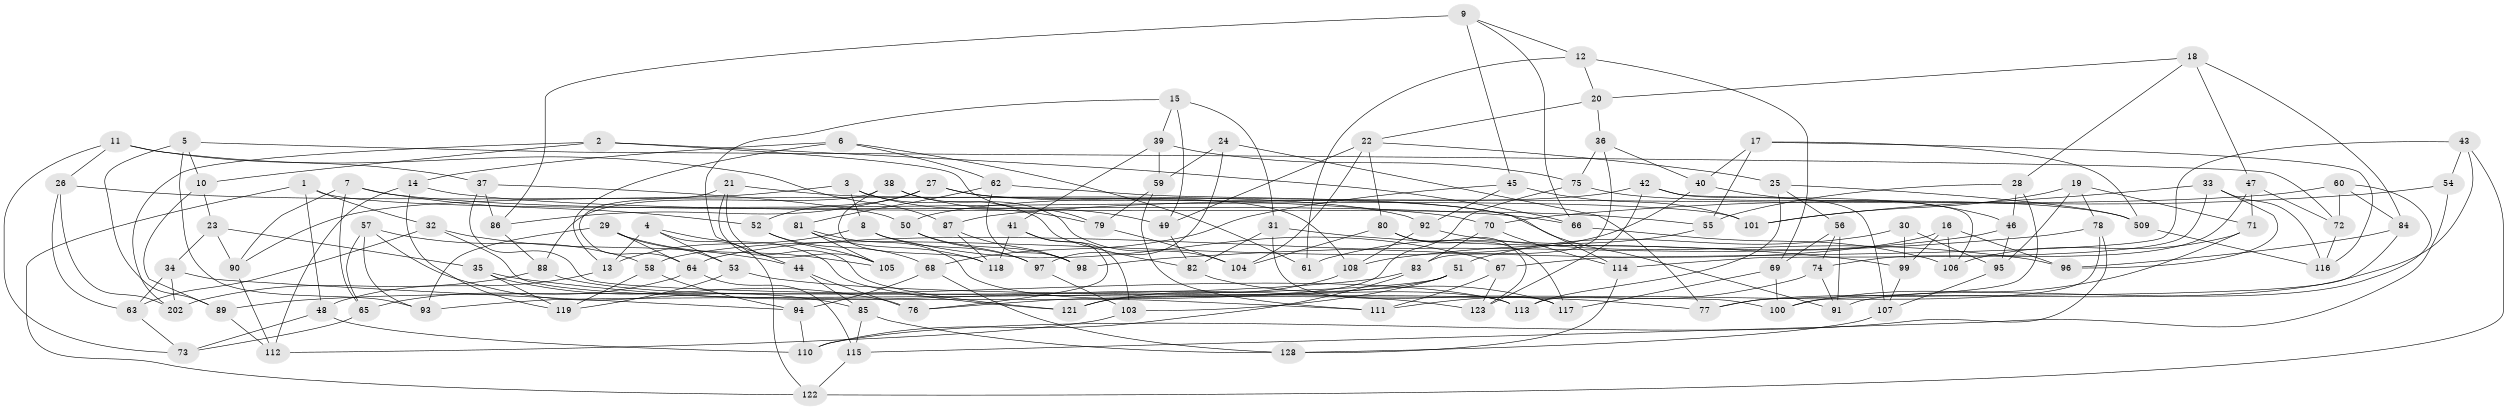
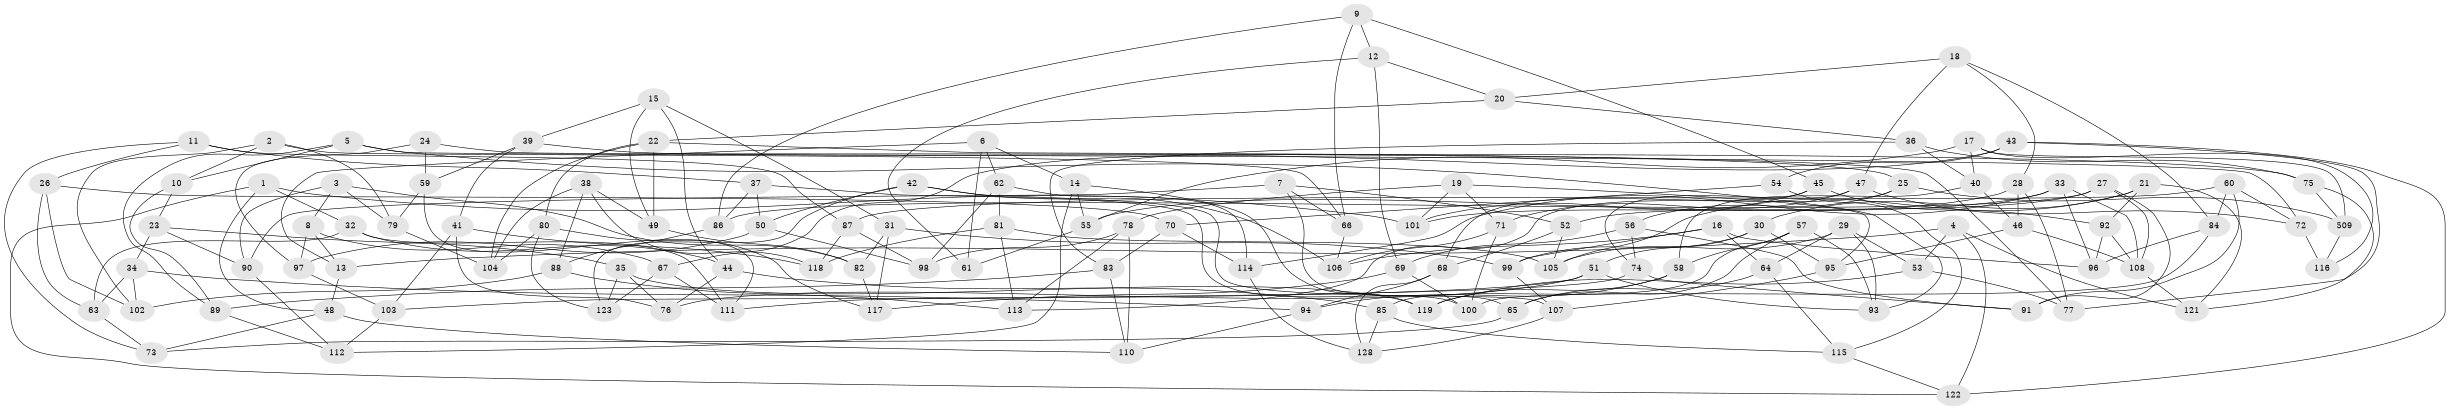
(2282, 208) -> (2124, 215)
(580, 222) -> (1952, 205)
(176, 311) -> (137, 311)
